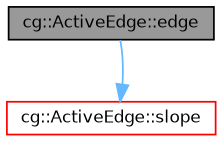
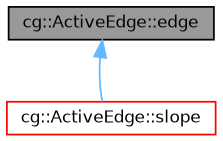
(123, 62) -> (100, 80)
